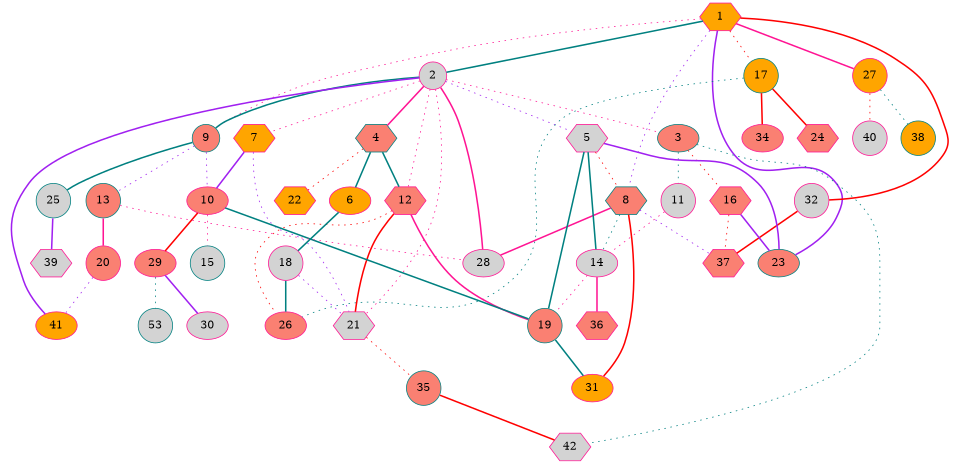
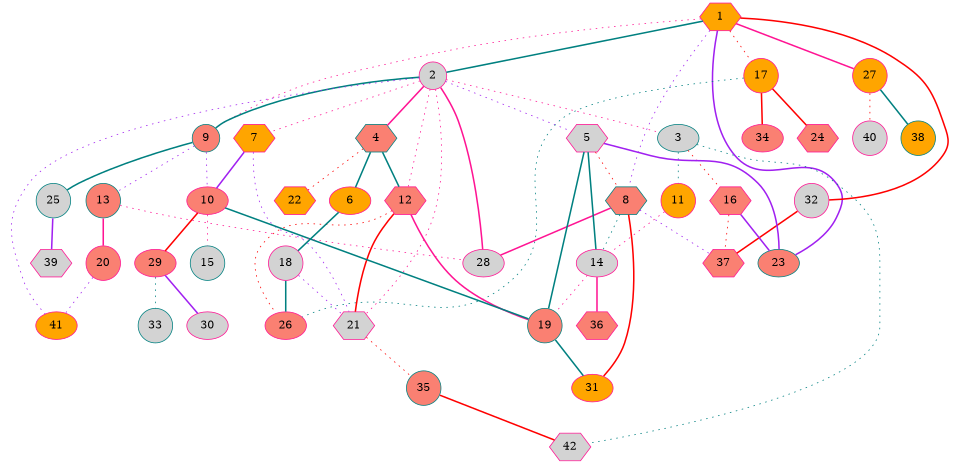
(761, 76) -> (761, 76)
(894, 107) -> (894, 107)
(147, 126) -> (147, 126)
(678, 138) -> (678, 138)
(678, 201) -> (678, 201)
(155, 326) -> (155, 326)
